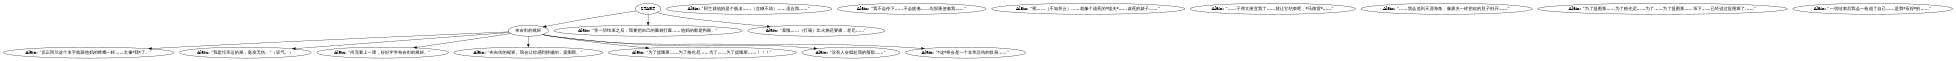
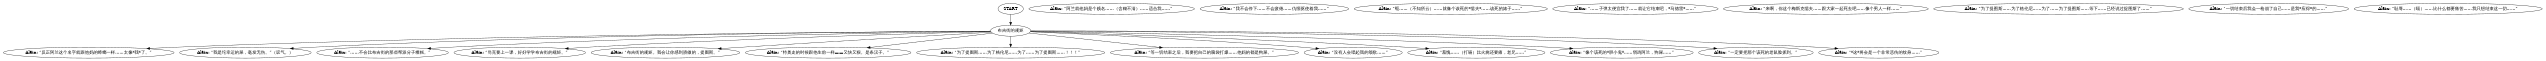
(1447, 9) -> none
none -> (1826, 9)
none -> (2448, 9)
(648, 18) -> (1094, 40)
(712, 21) -> (1228, 39)
none -> (383, 53)
none -> (828, 53)
none -> (1622, 53)
none -> (1756, 53)
